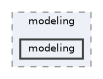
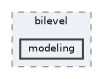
(52, 22) -> (52, 22)
